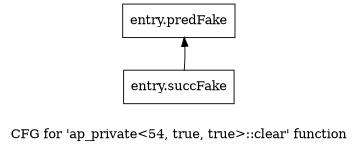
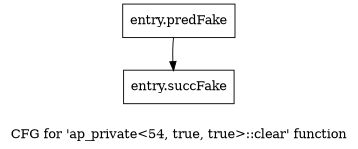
(185, 59) -> (173, 49)
